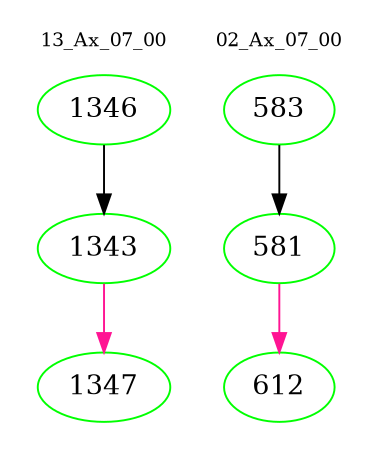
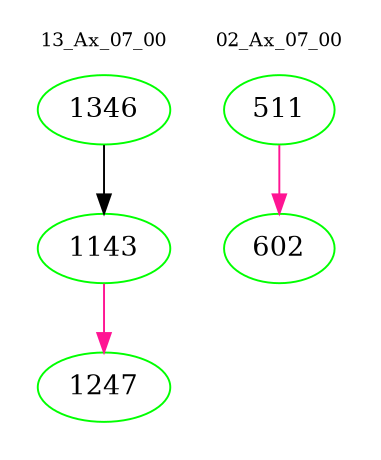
(279, 110) -> none
(104, 249) -> (104, 249)
(279, 249) -> (279, 110)
(104, 387) -> (104, 387)
(279, 387) -> (279, 249)
